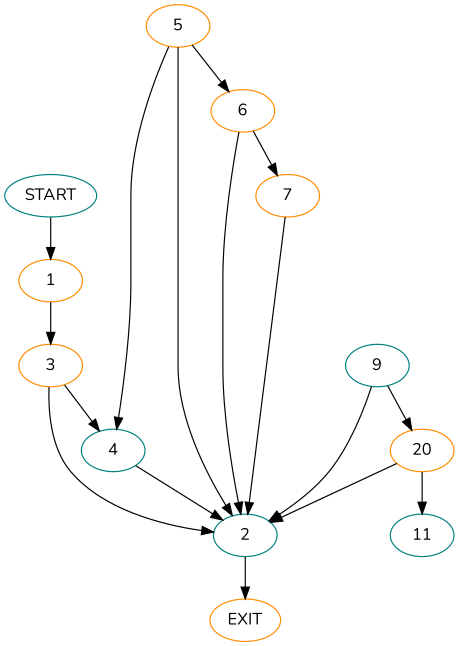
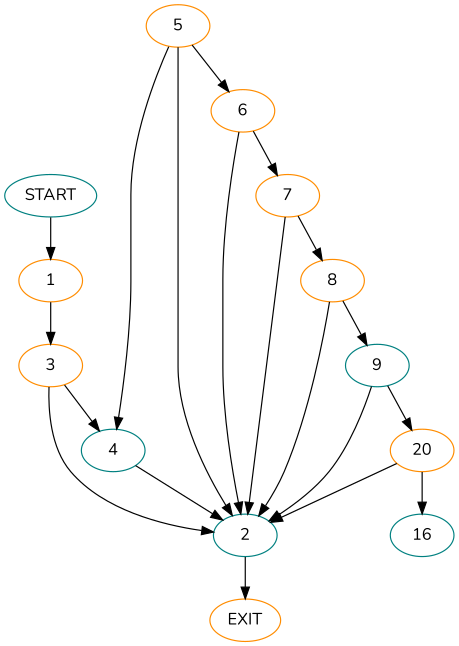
none -> (333, 281)
(422, 535) -> (422, 535)
